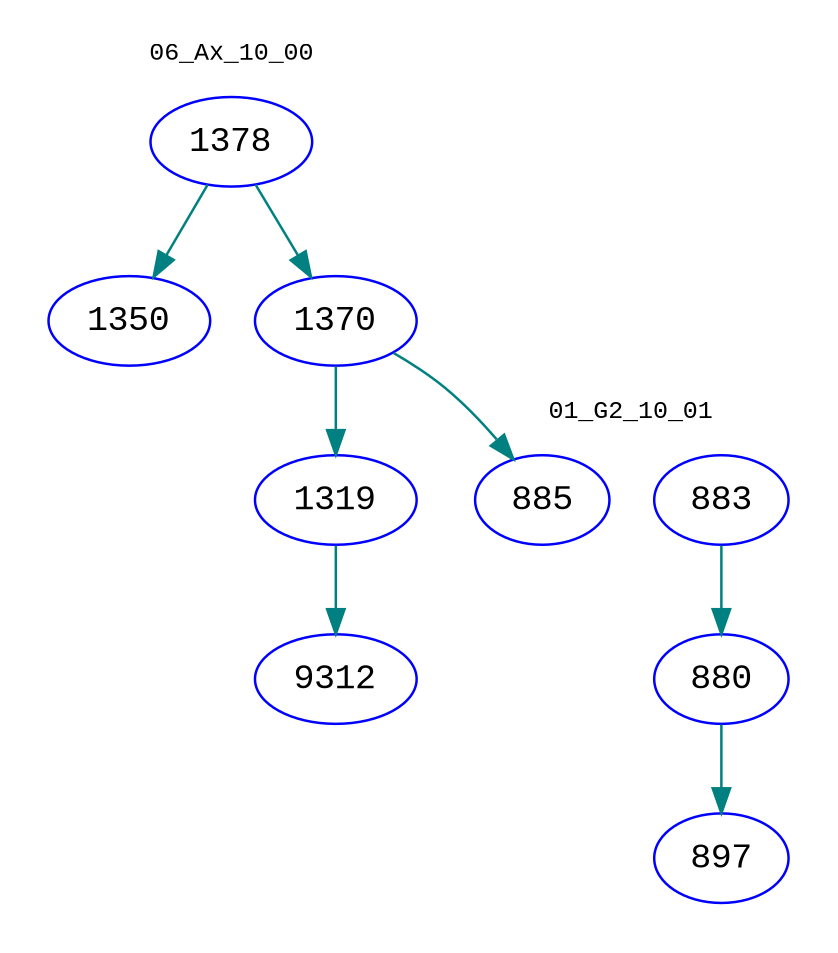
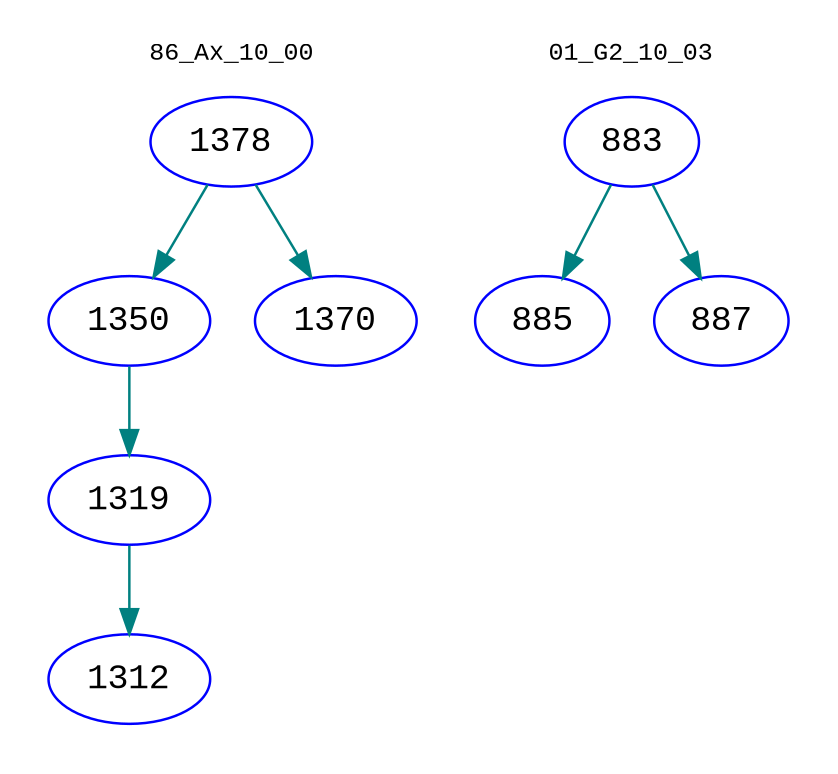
(233, 53) -> (233, 53)
(336, 398) -> (129, 398)
(471, 412) -> (593, 220)
(632, 412) -> (632, 53)
(336, 679) -> (129, 679)
(721, 679) -> (721, 321)
(721, 858) -> none
